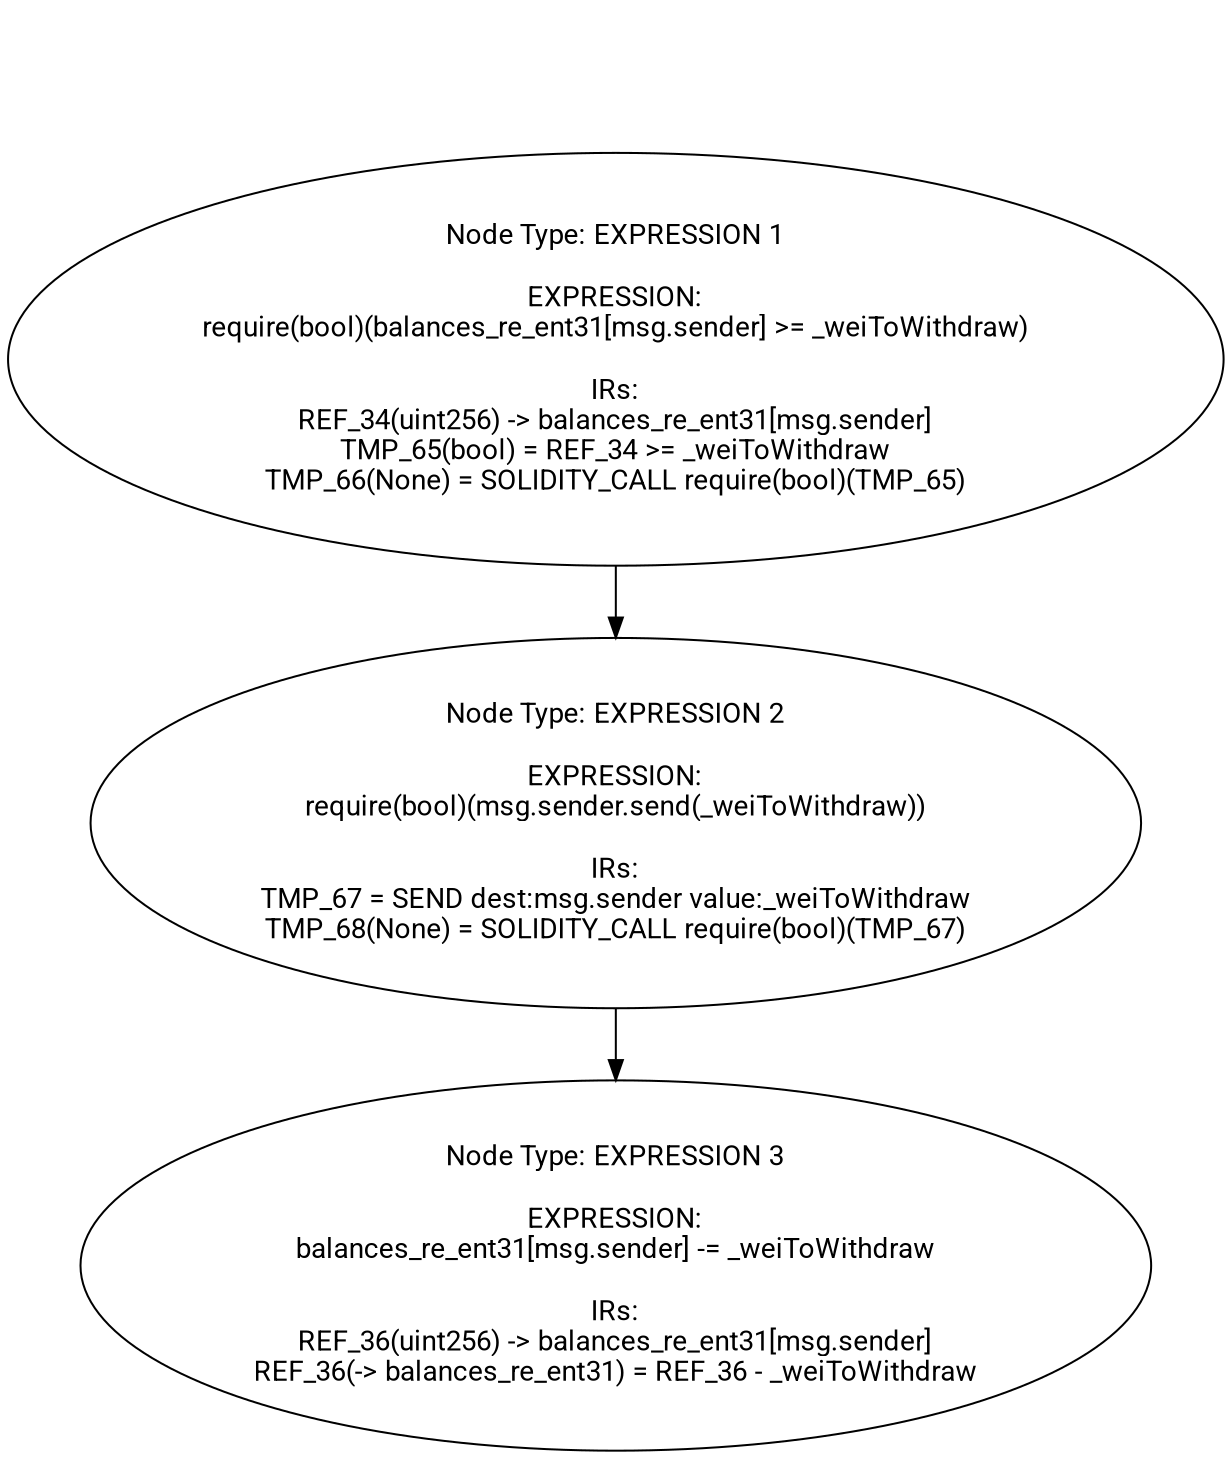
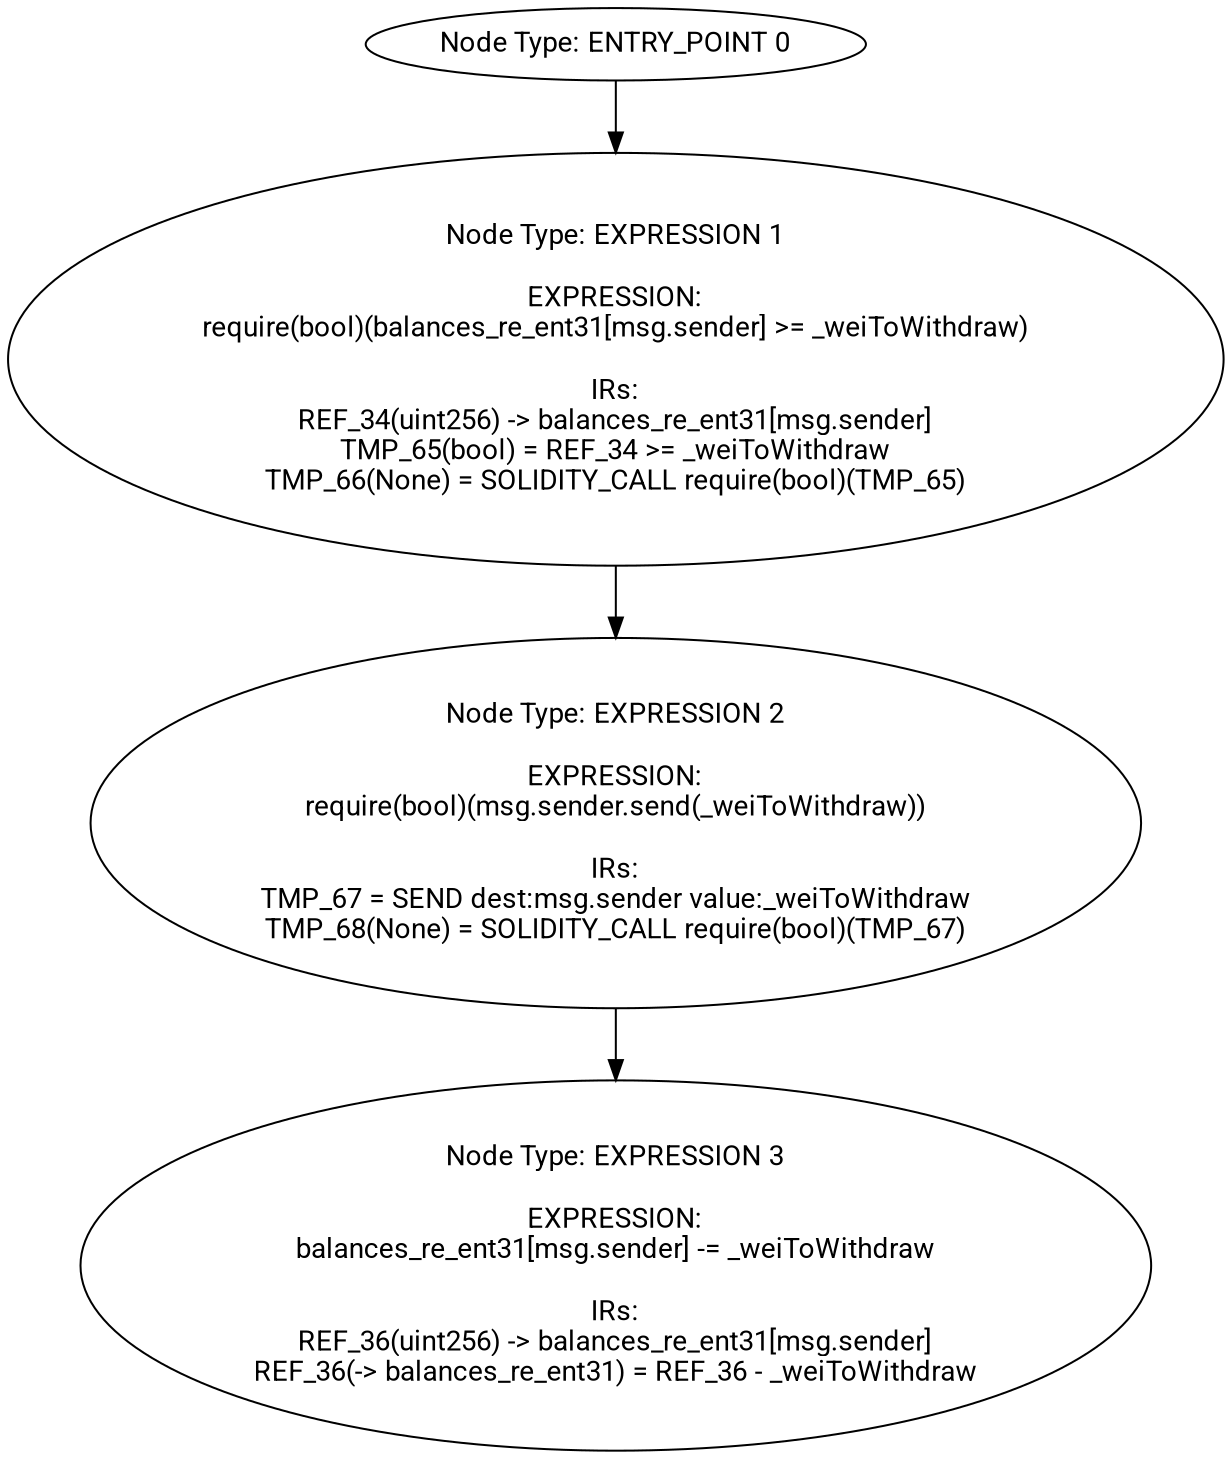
none -> (616, 44)
